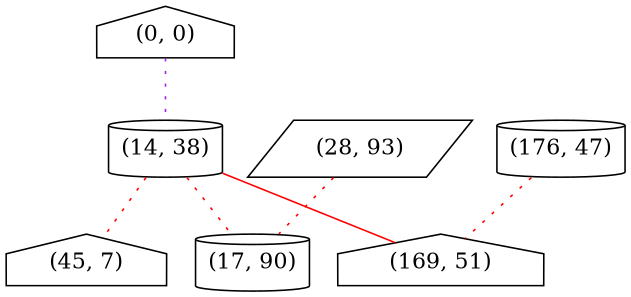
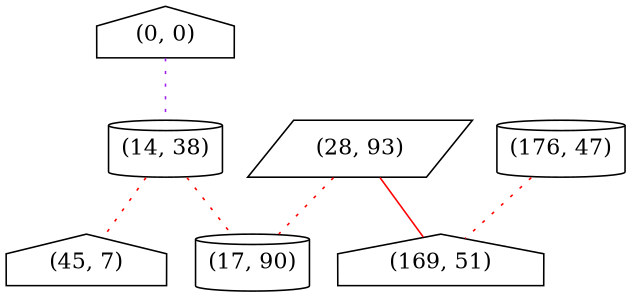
(317, 211) -> (402, 207)
